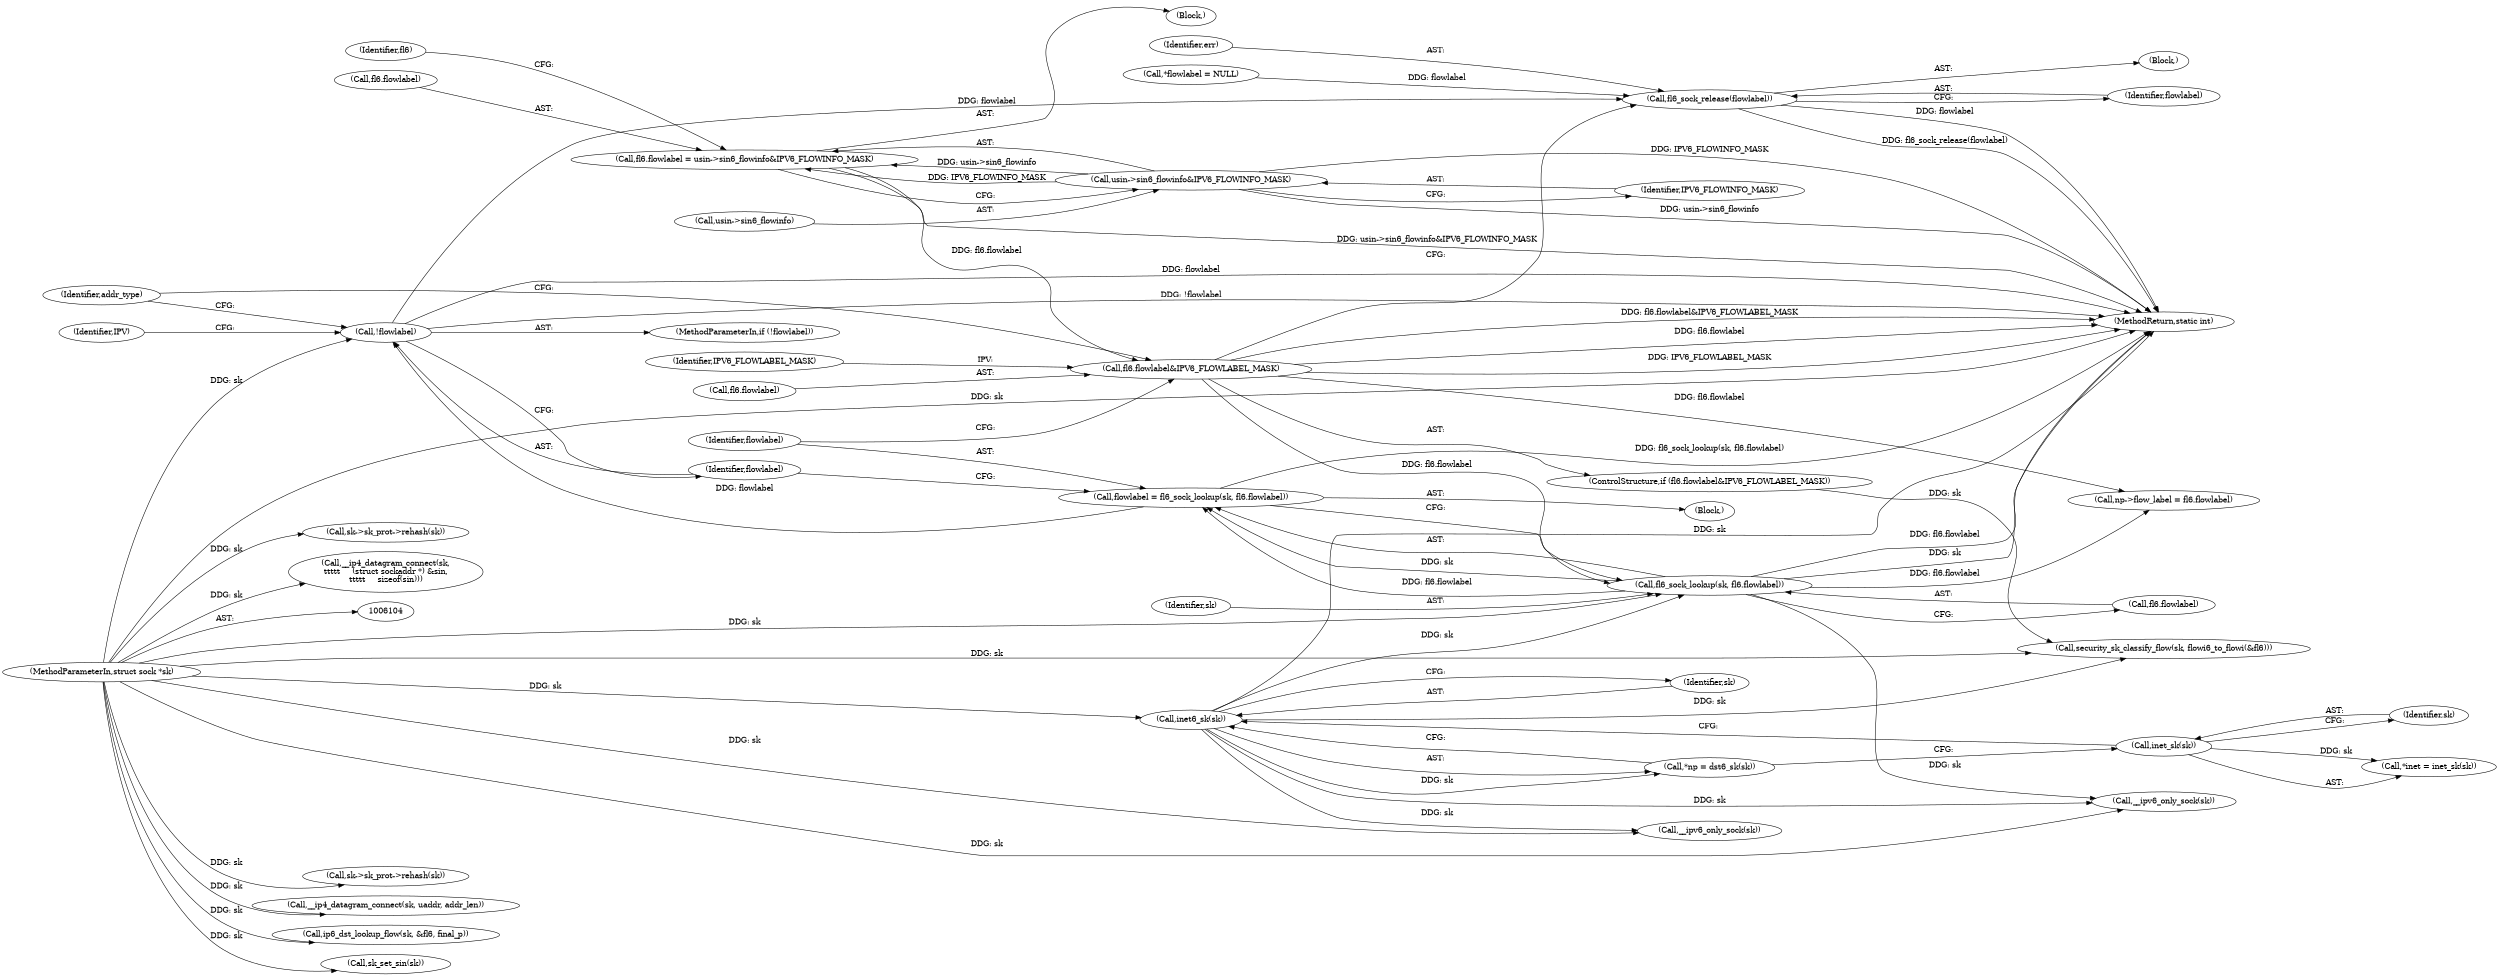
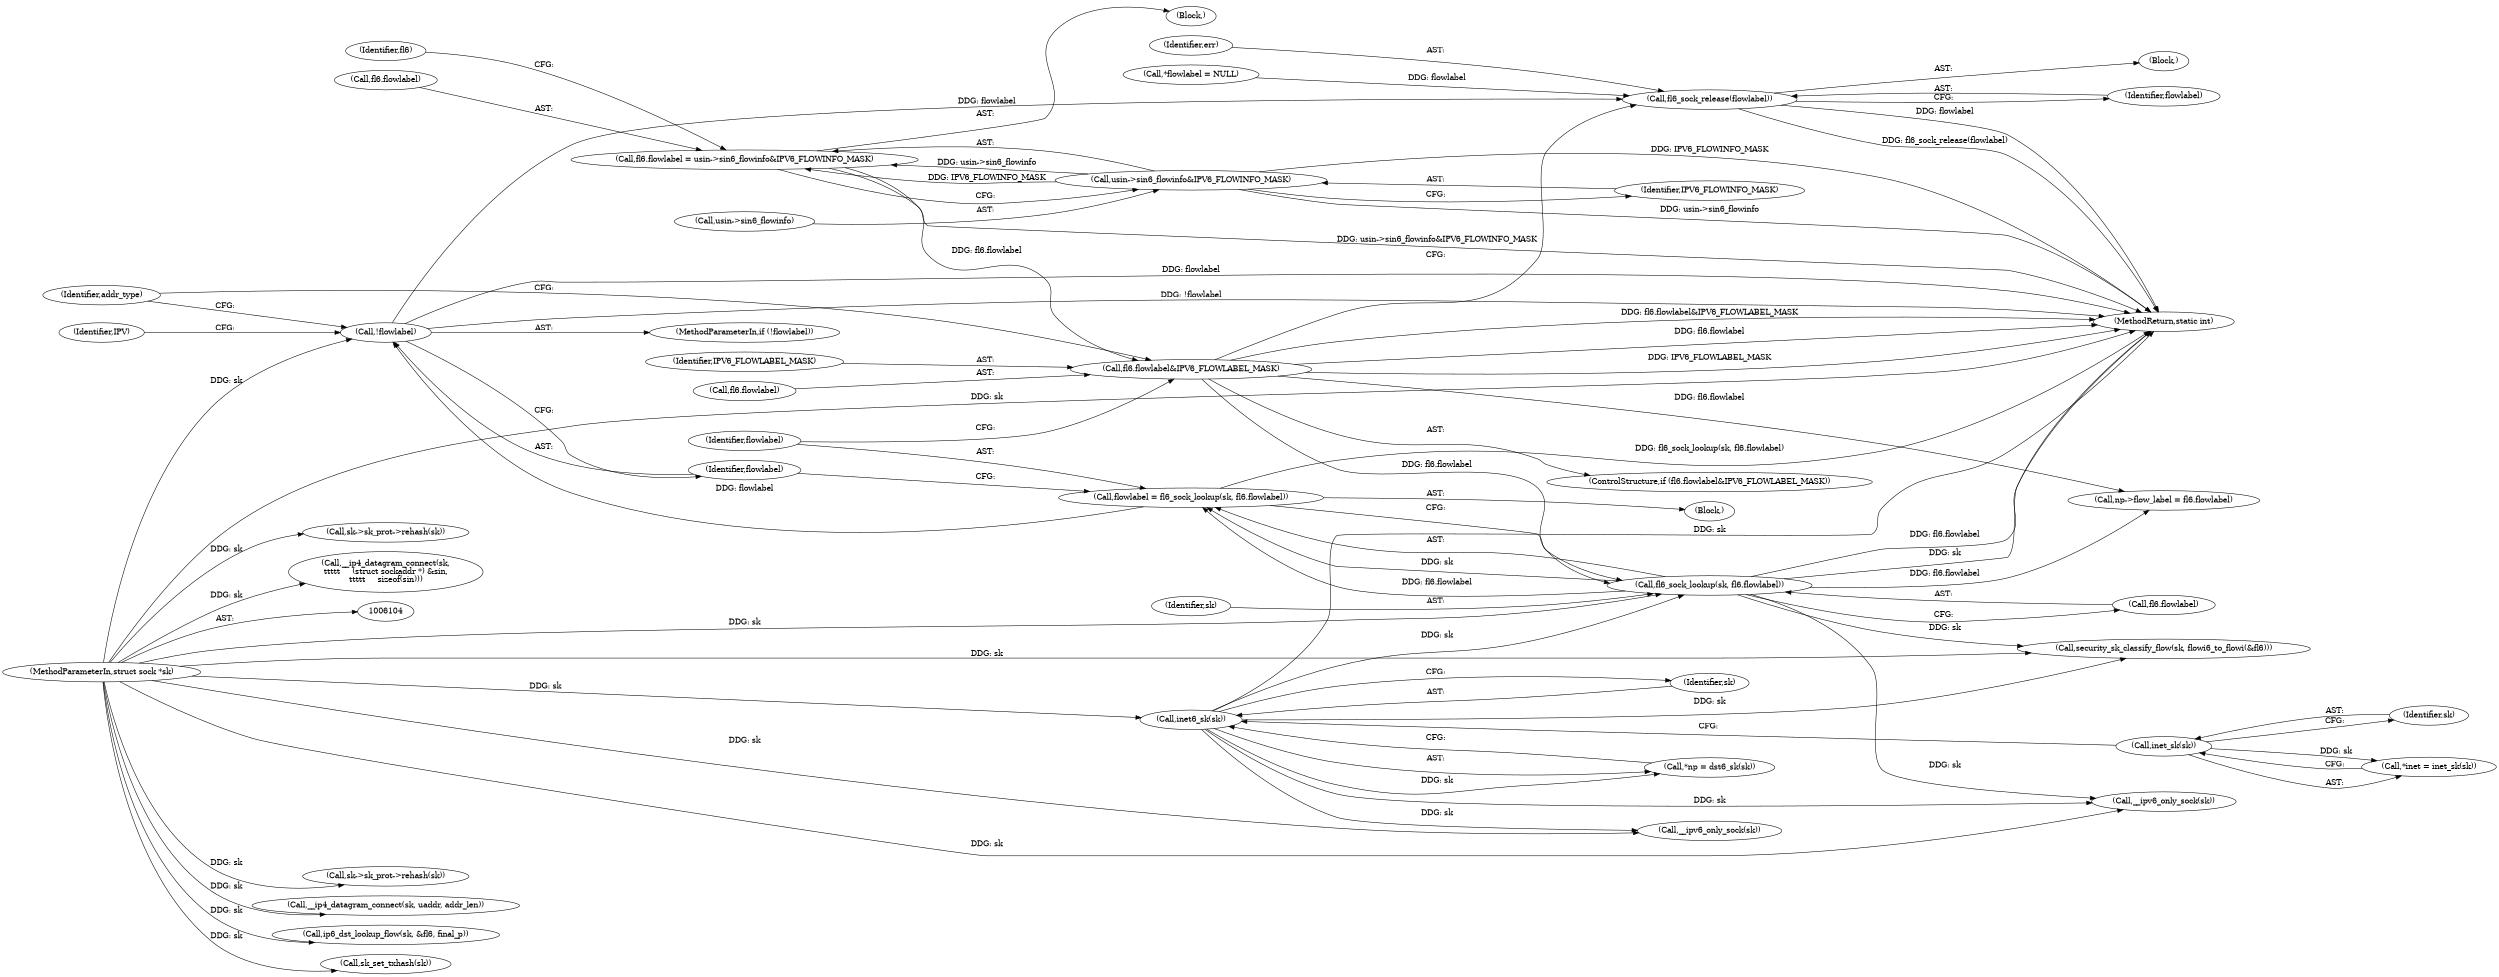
(987, 360) -> (987, 360)
(1981, 508) -> (1876, 631)
(1942, 757) -> (2283, 765)
(386, 964) -> (386, 964)
